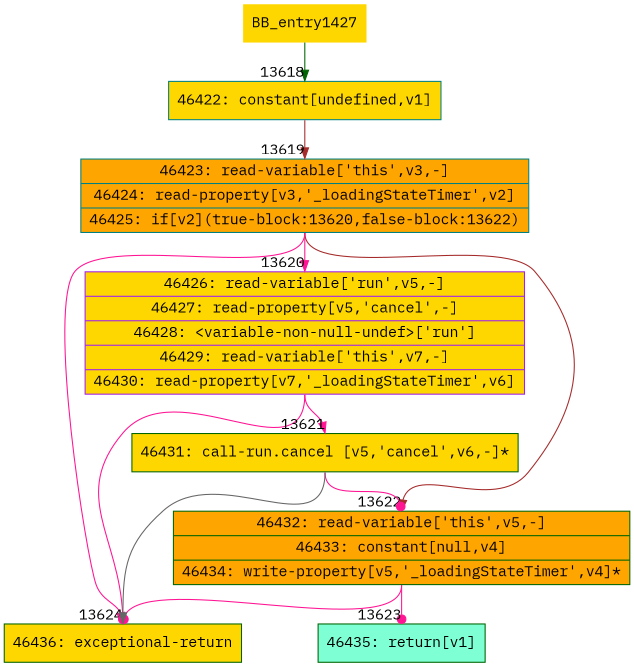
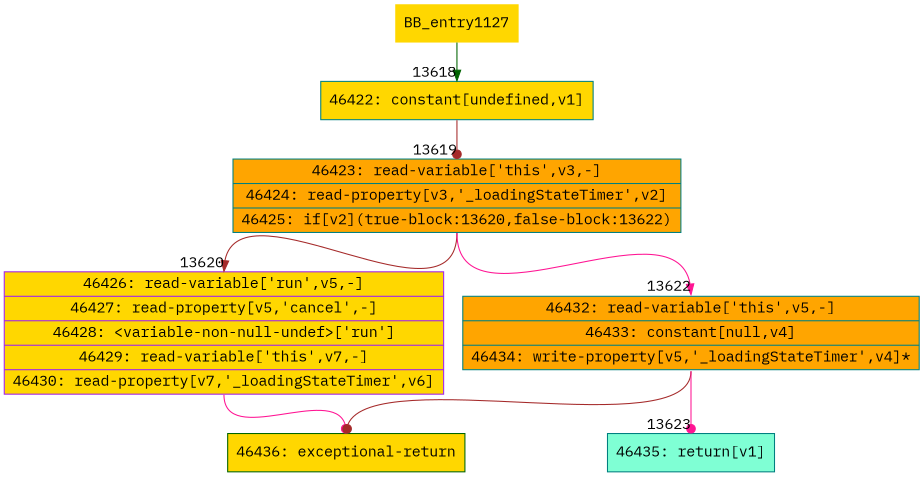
(305, 23) -> (457, 23)
(305, 134) -> (457, 135)
(305, 247) -> (346, 254)
(565, 321) -> (569, 265)
(65, 326) -> none
(325, 453) -> none
(402, 548) -> (691, 333)
(266, 605) -> (523, 402)
(402, 643) -> (691, 453)
